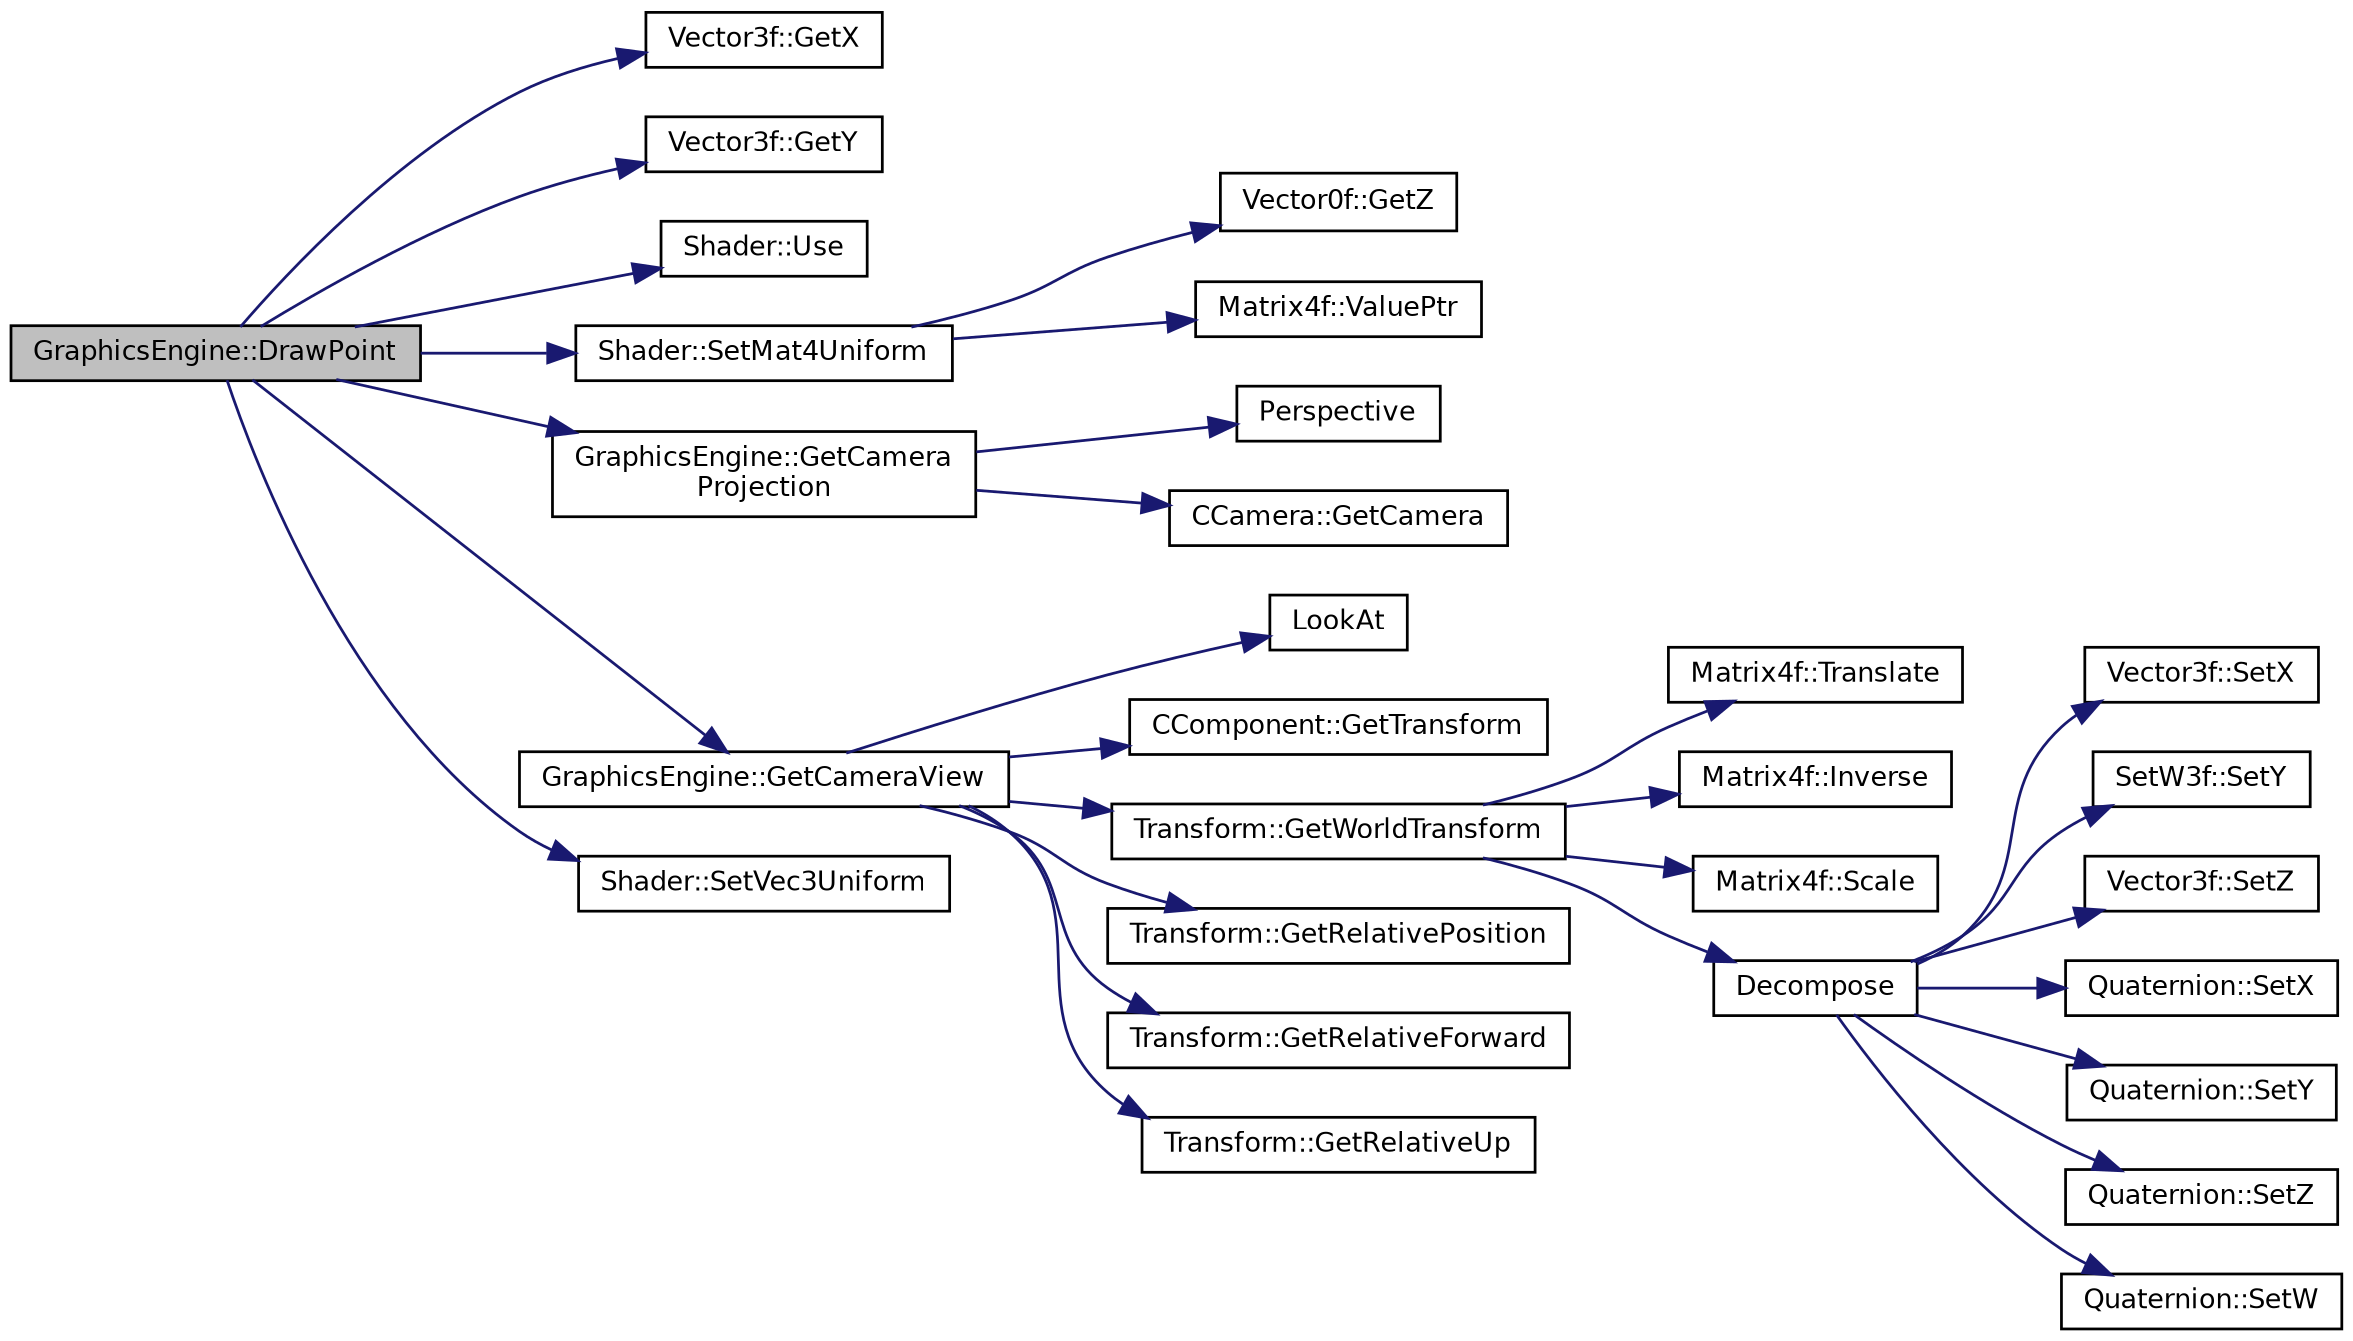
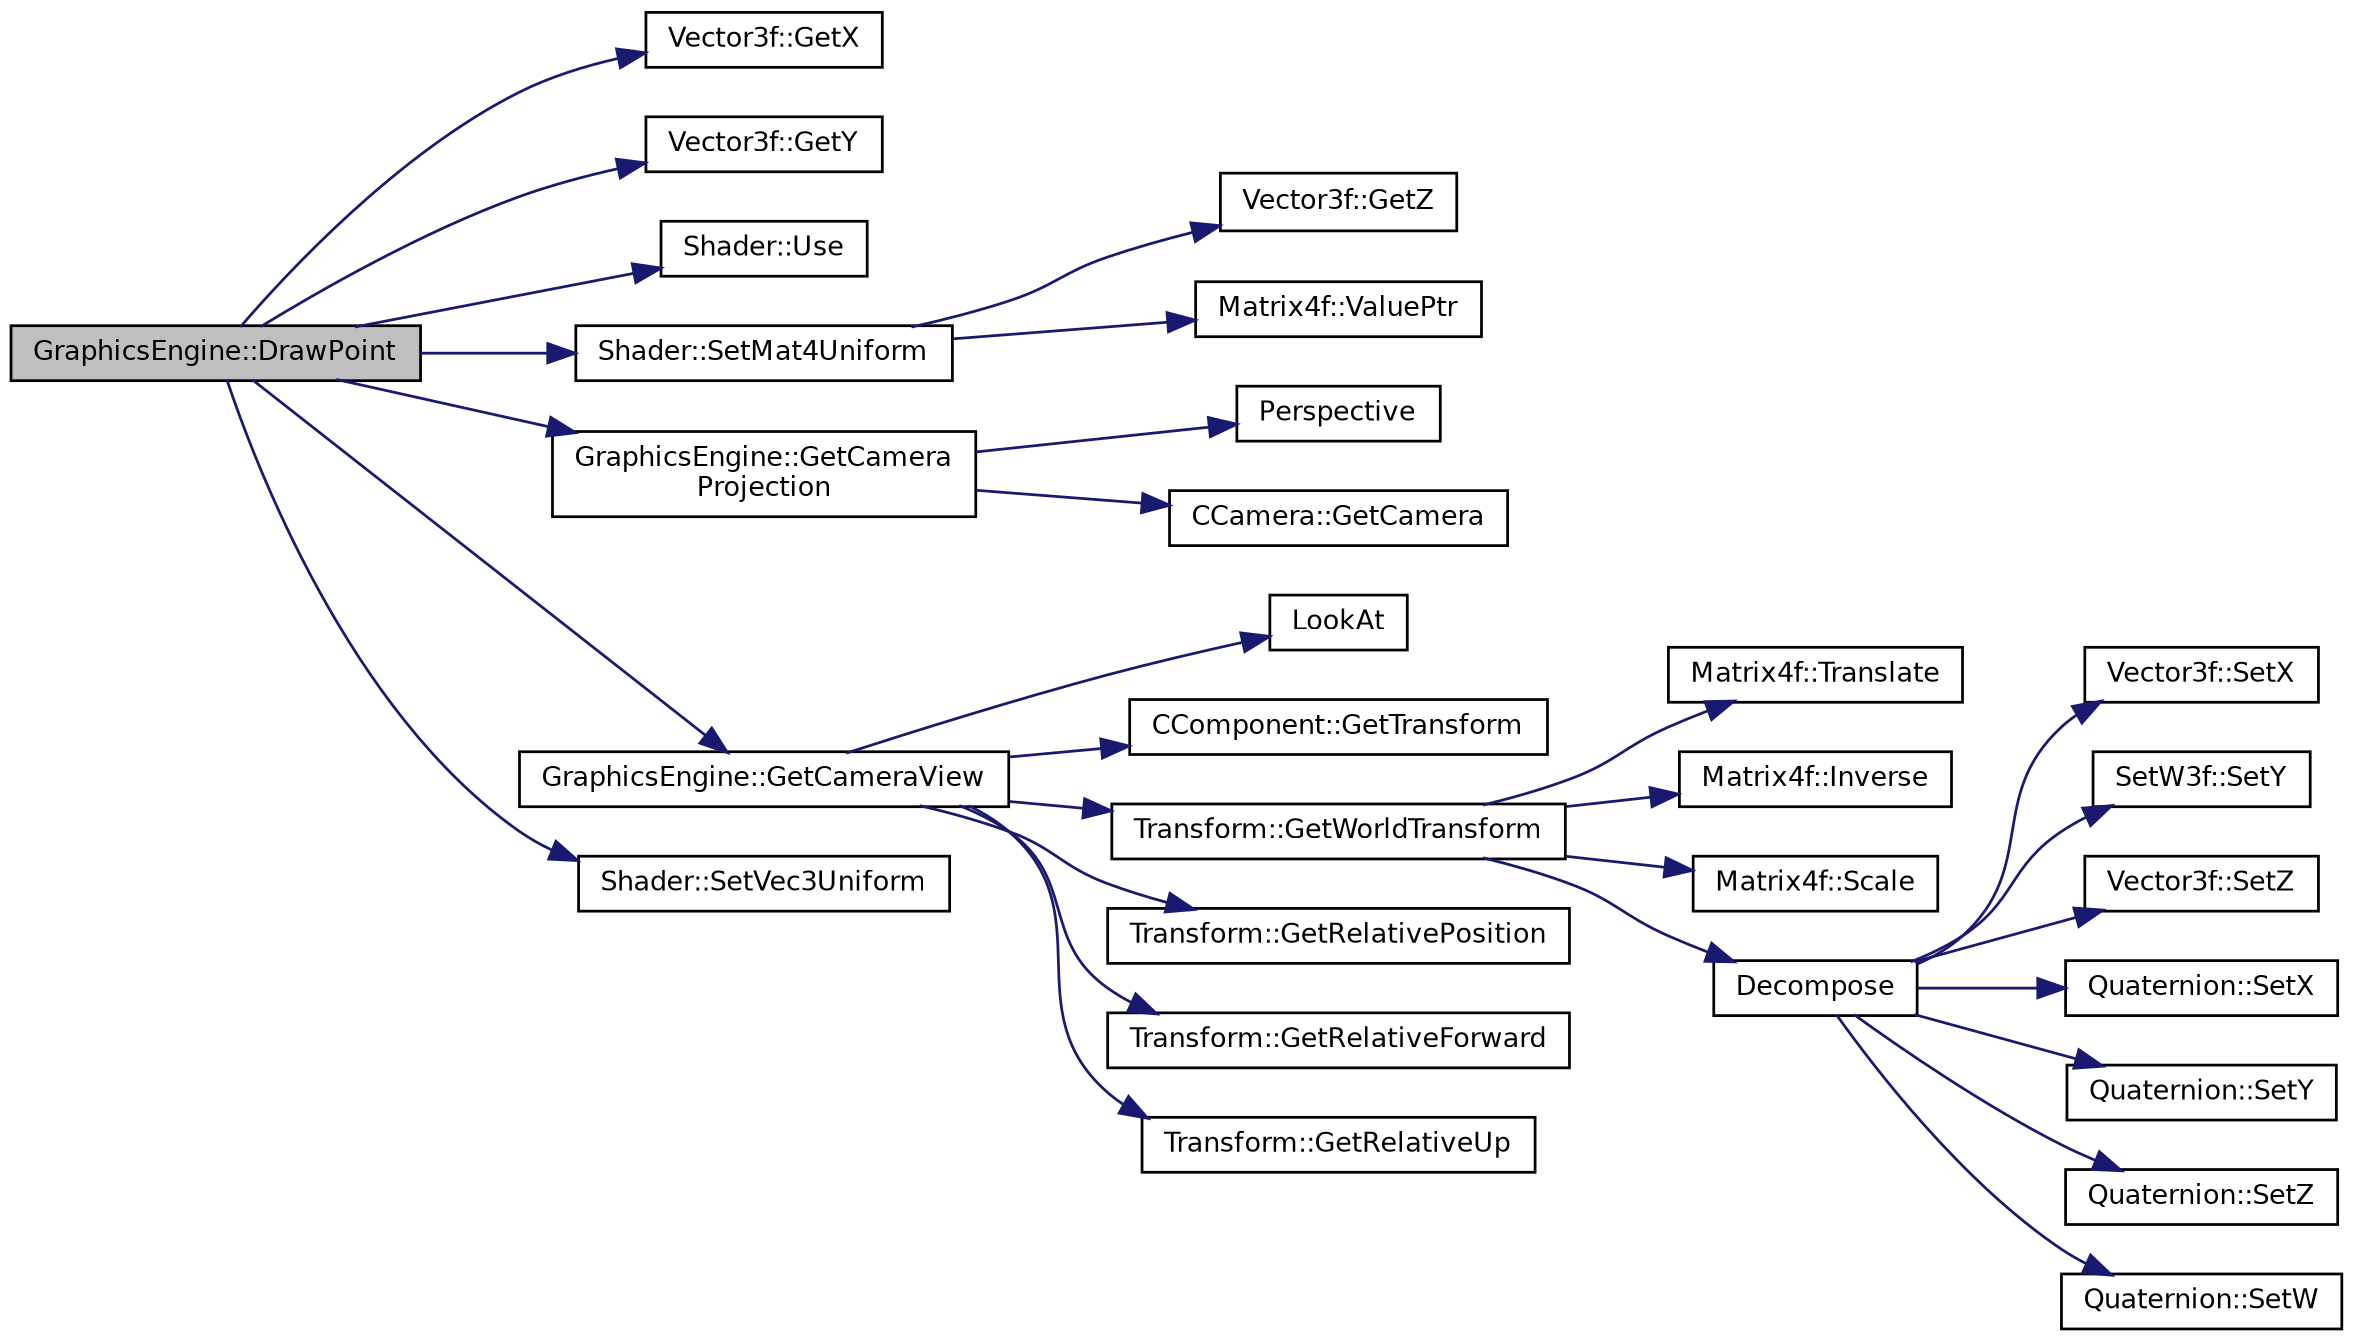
(1339, 202) -> (1339, 202)
